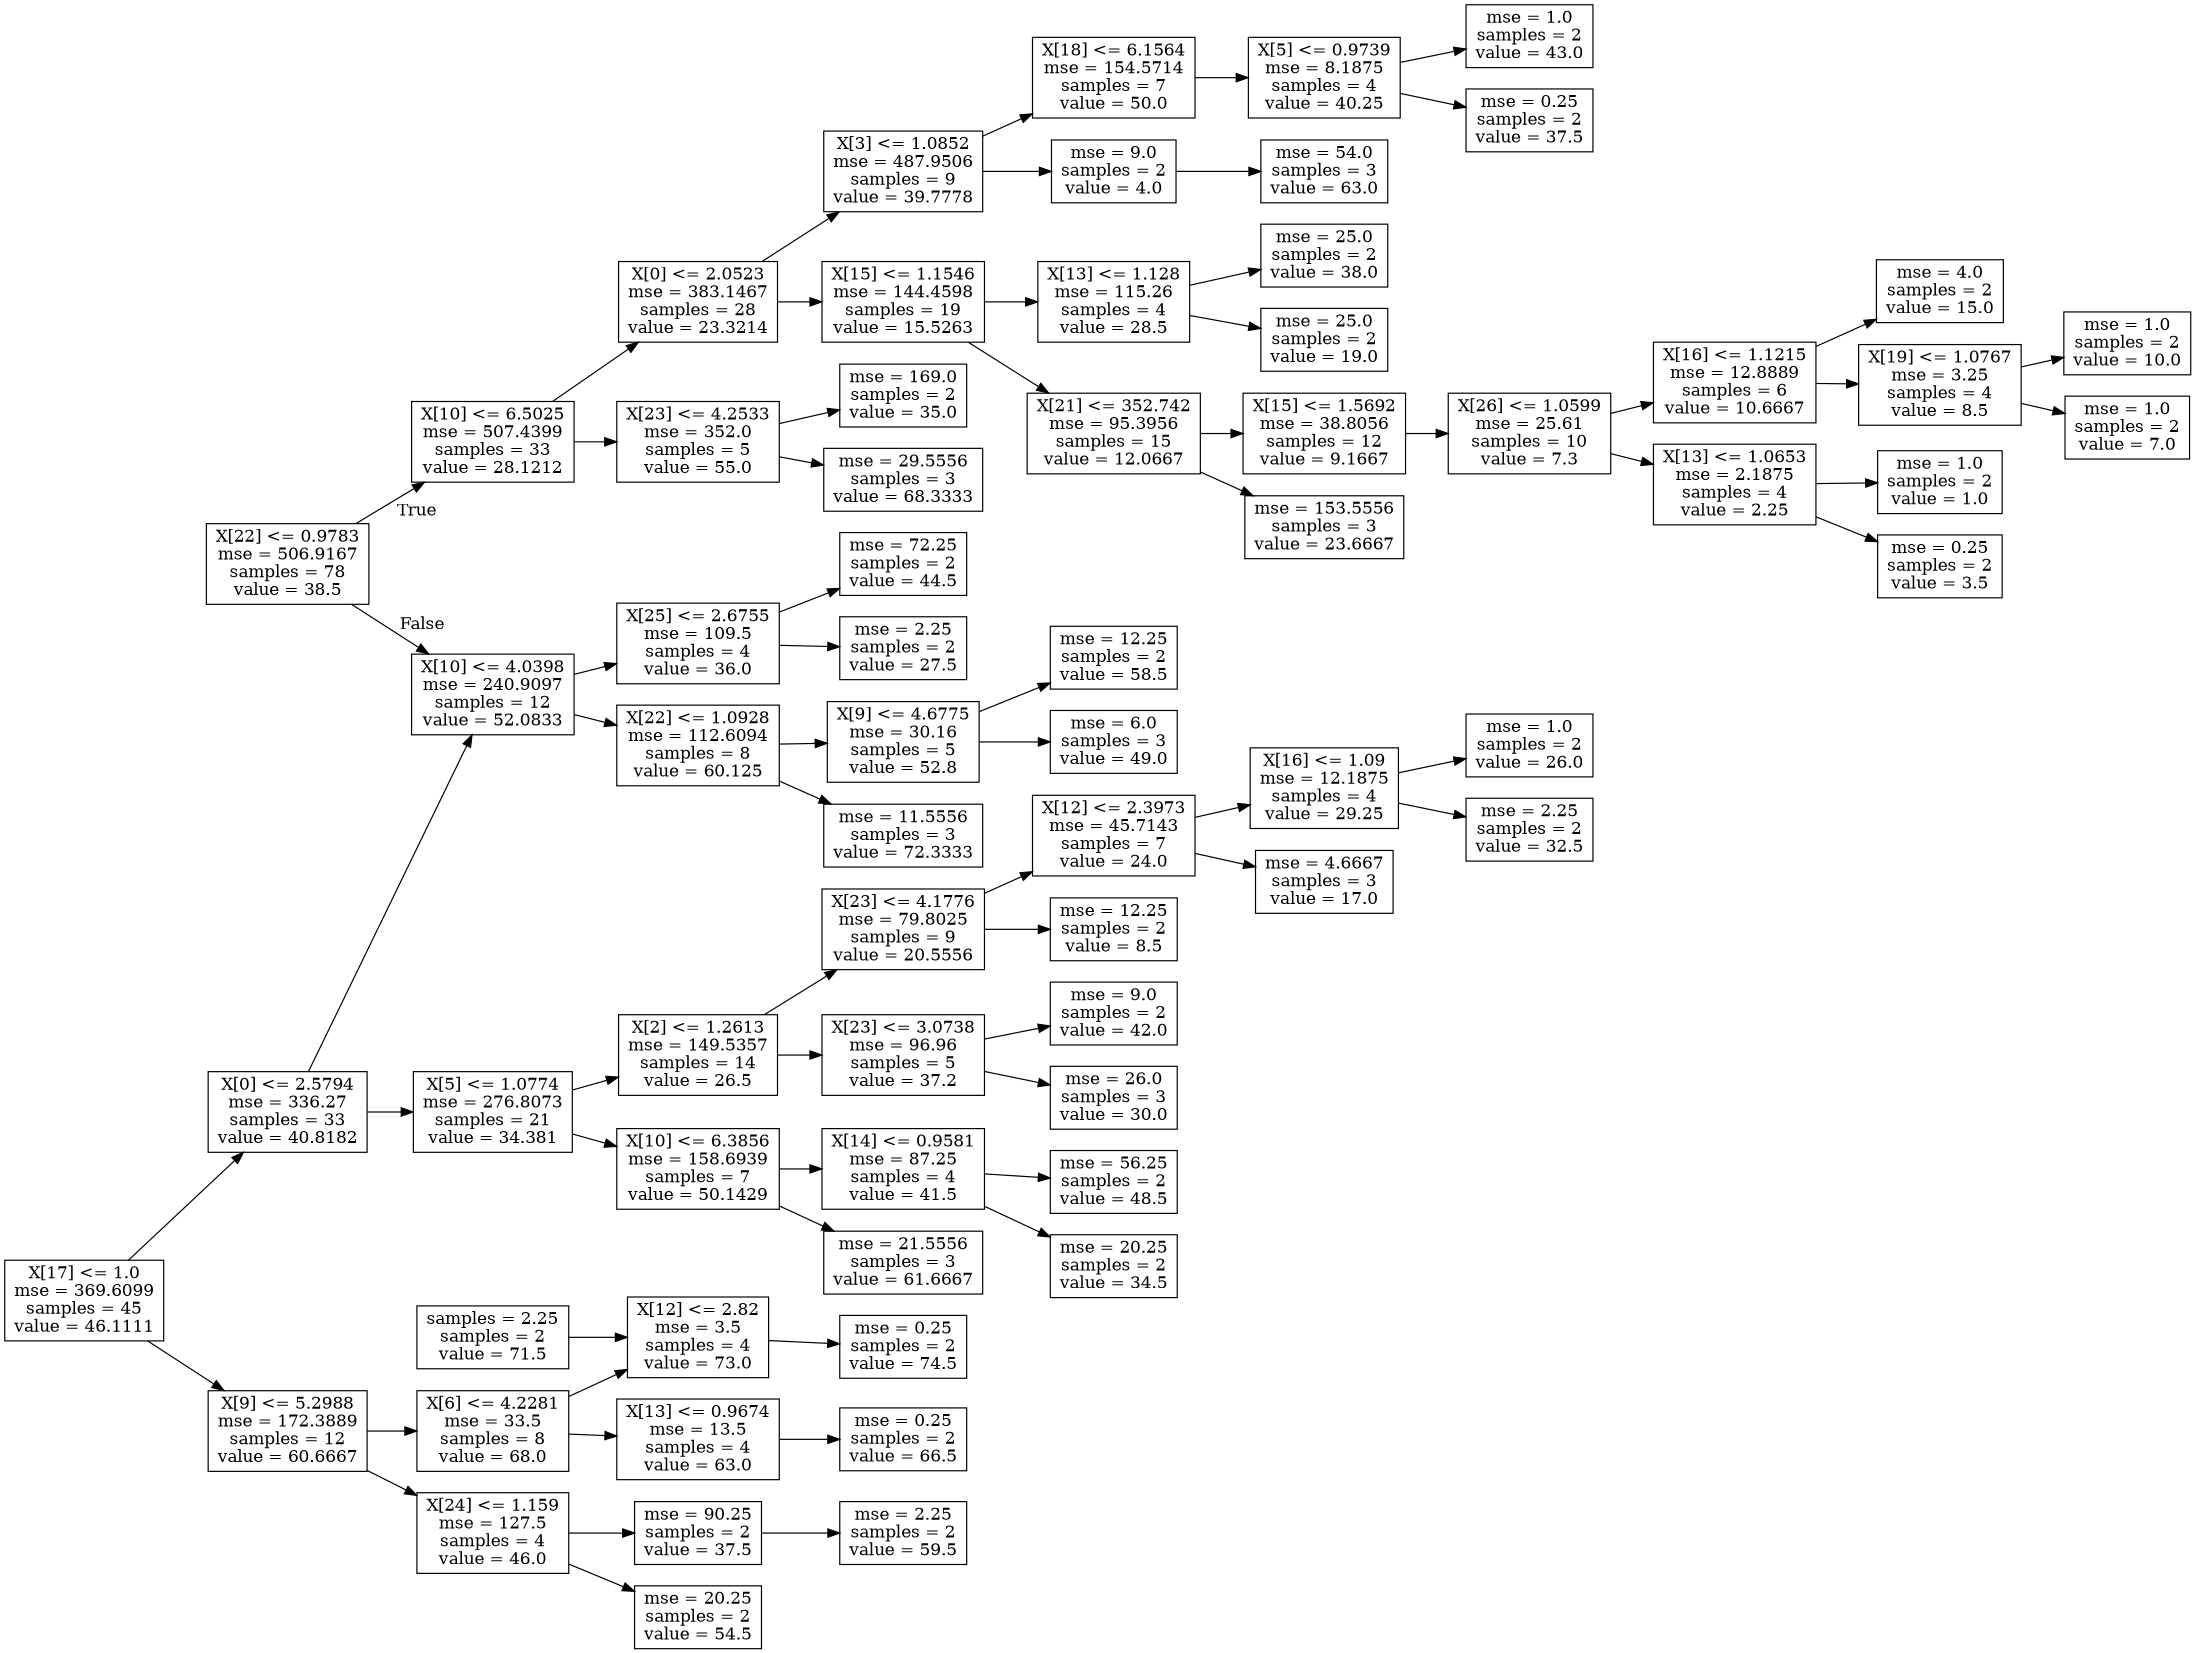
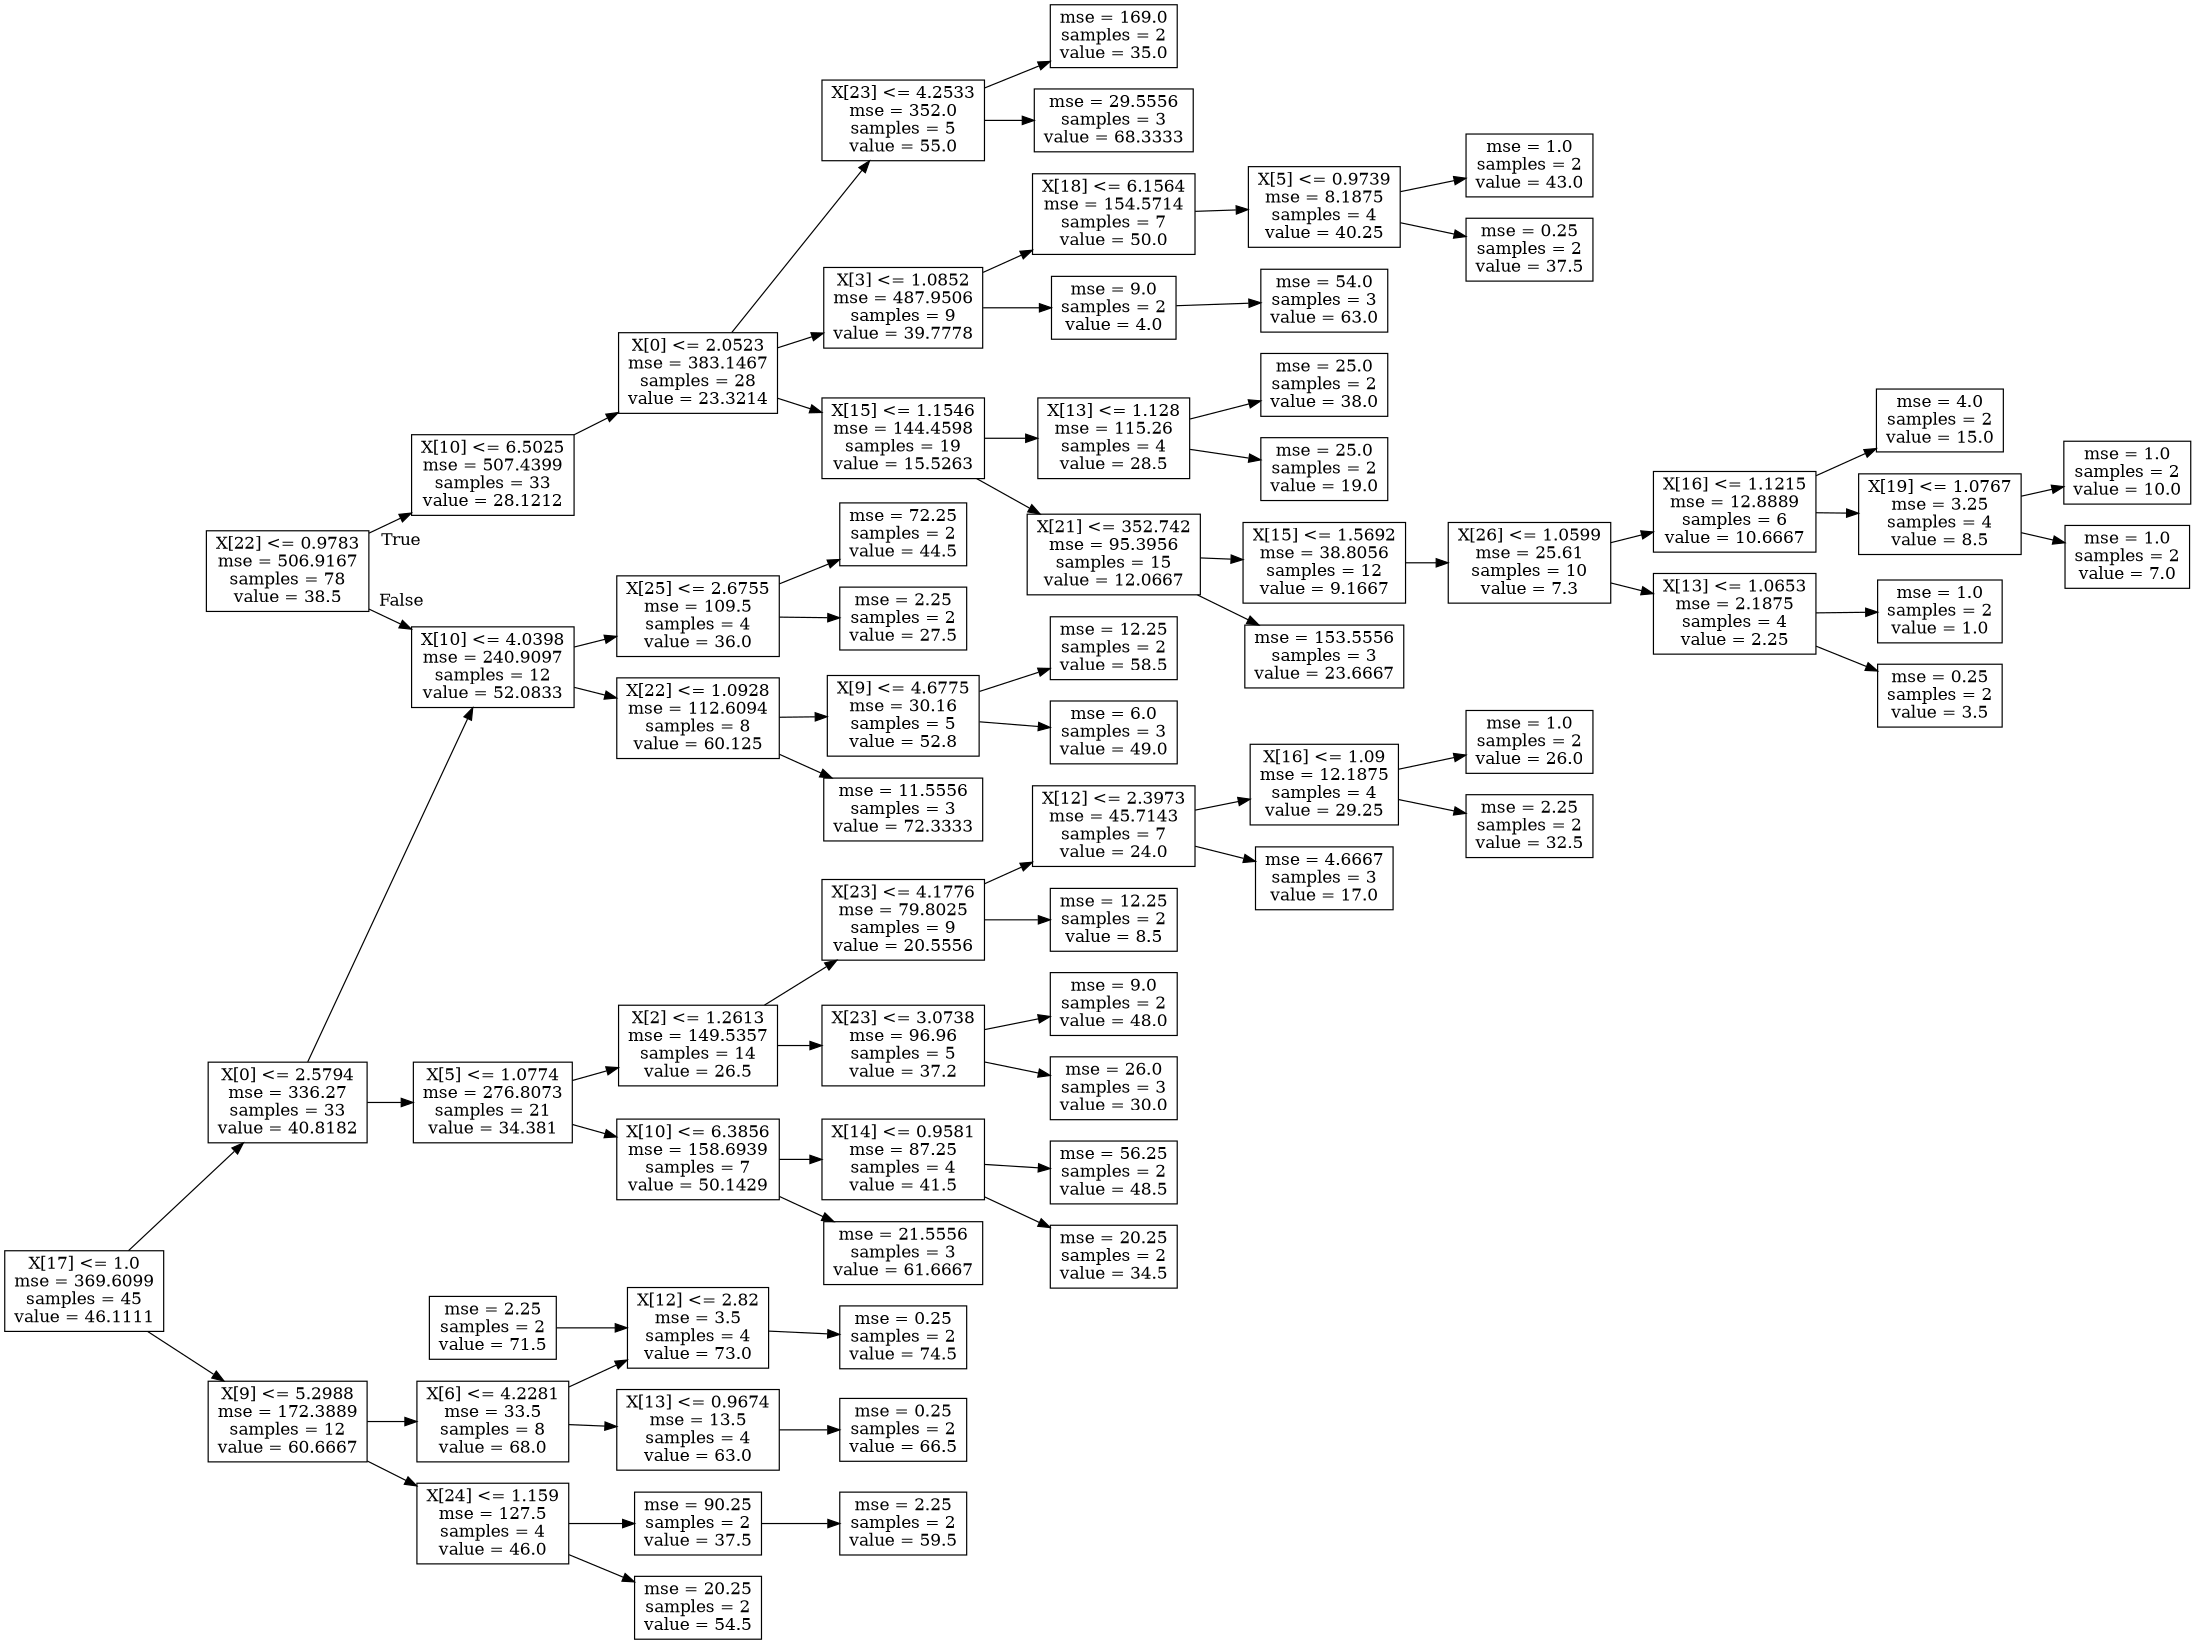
(589, 442) -> (797, 251)
(1114, 1014) -> (1114, 1004)
(493, 1337) -> (493, 1328)
